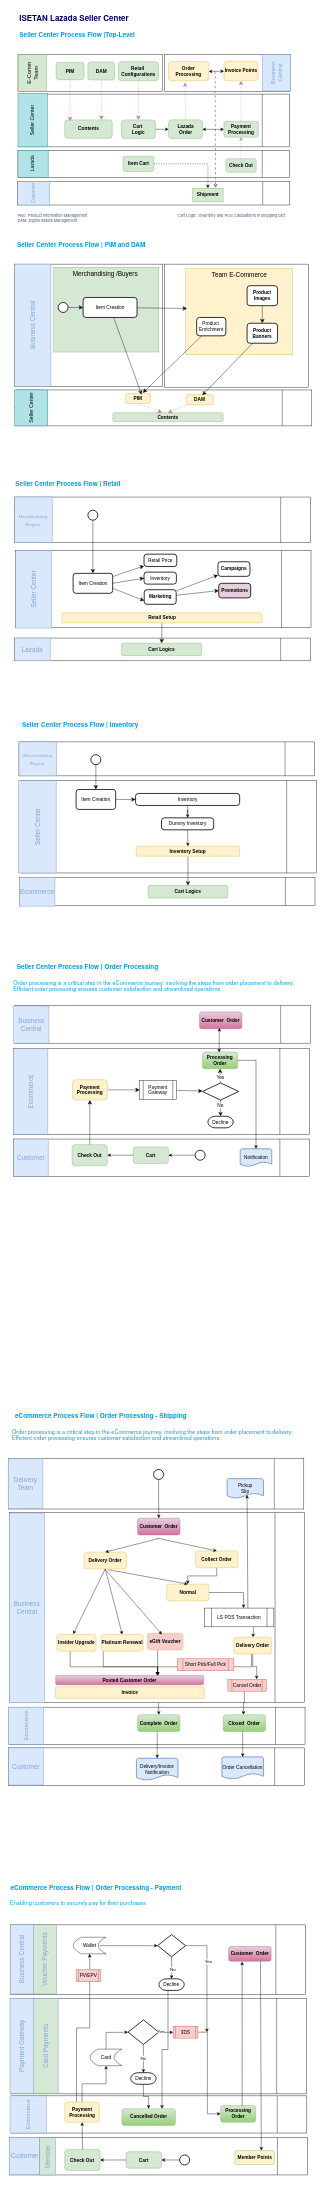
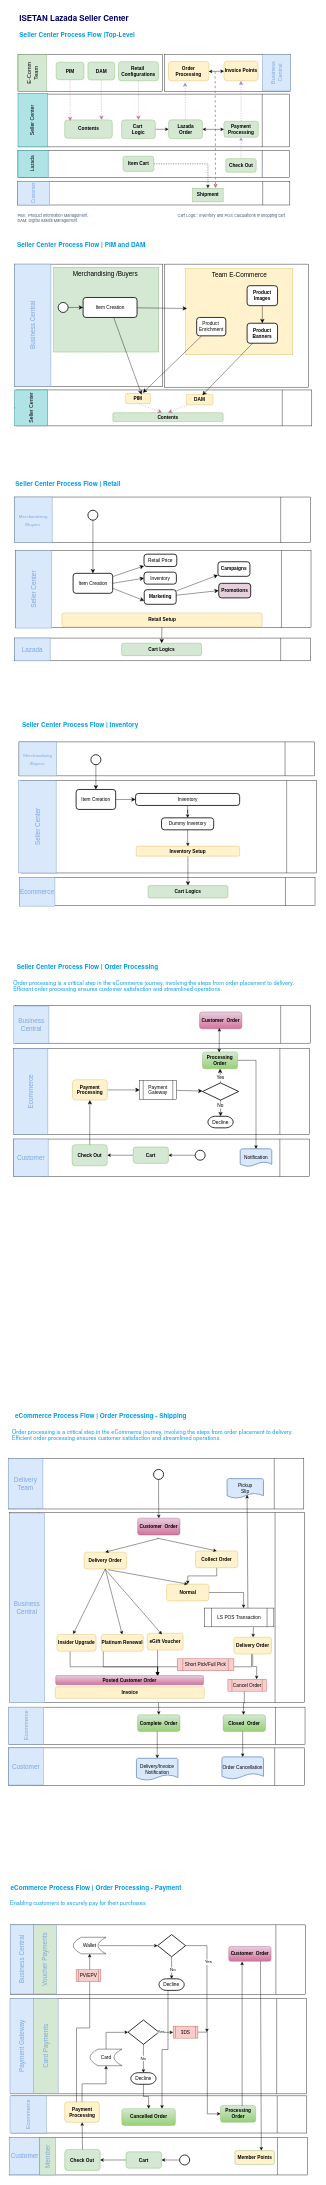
(162, 617) -> (162, 619)
(165, 1642) -> (165, 1642)
